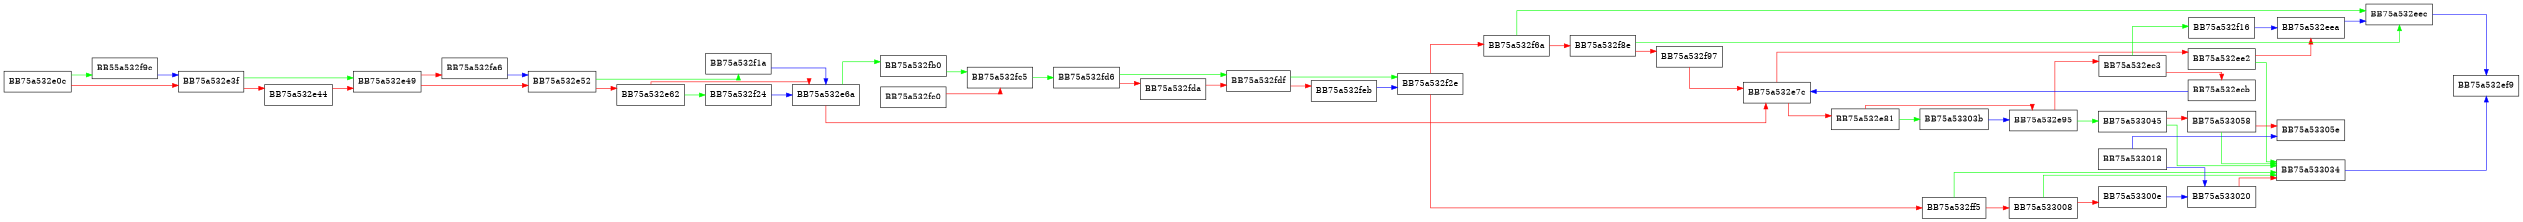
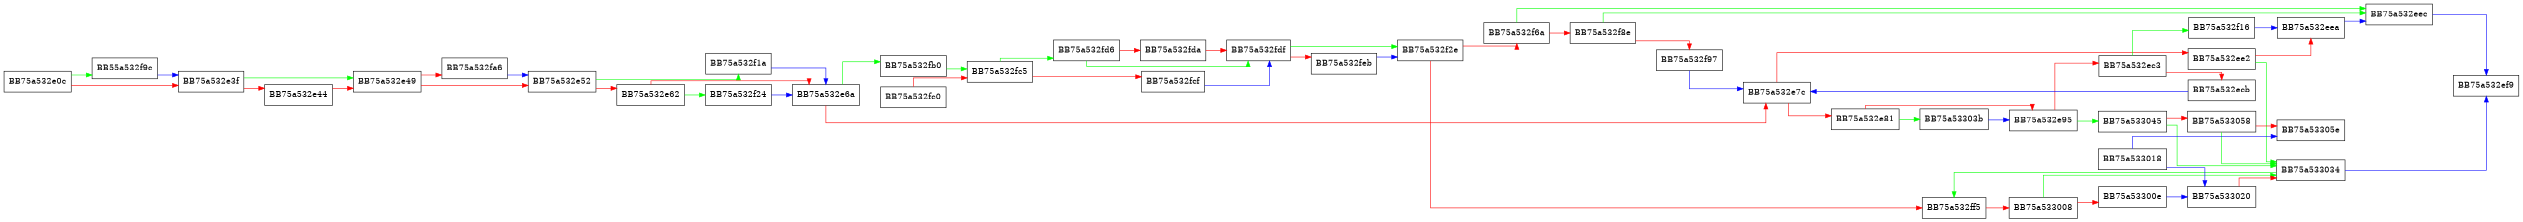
none -> (1173, 82)
(1703, 88) -> (1704, 89)
(2040, 172) -> (2037, 172)
